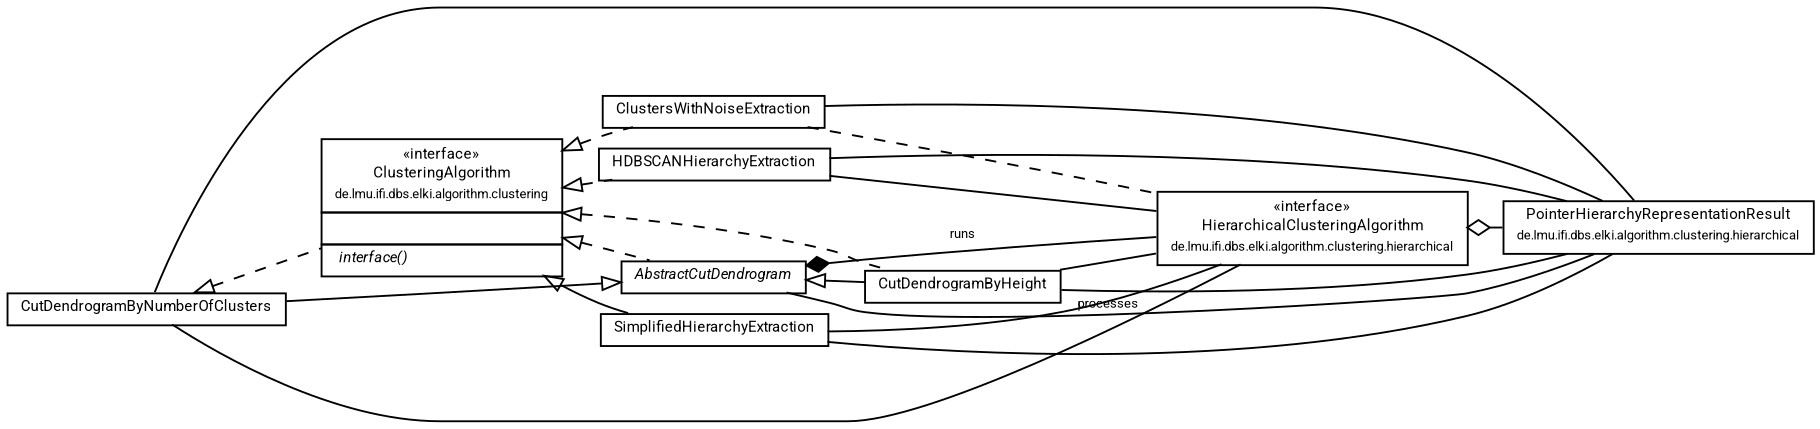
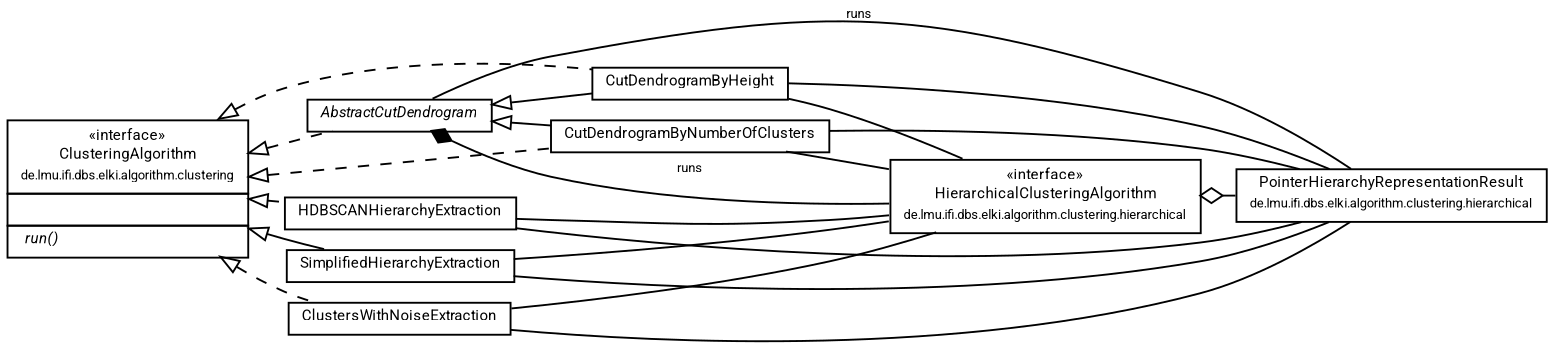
(1025, 167) -> (758, 275)
(372, 258) -> (40, 239)
(267, 267) -> (409, 162)
(1109, 305) -> (859, 15)
